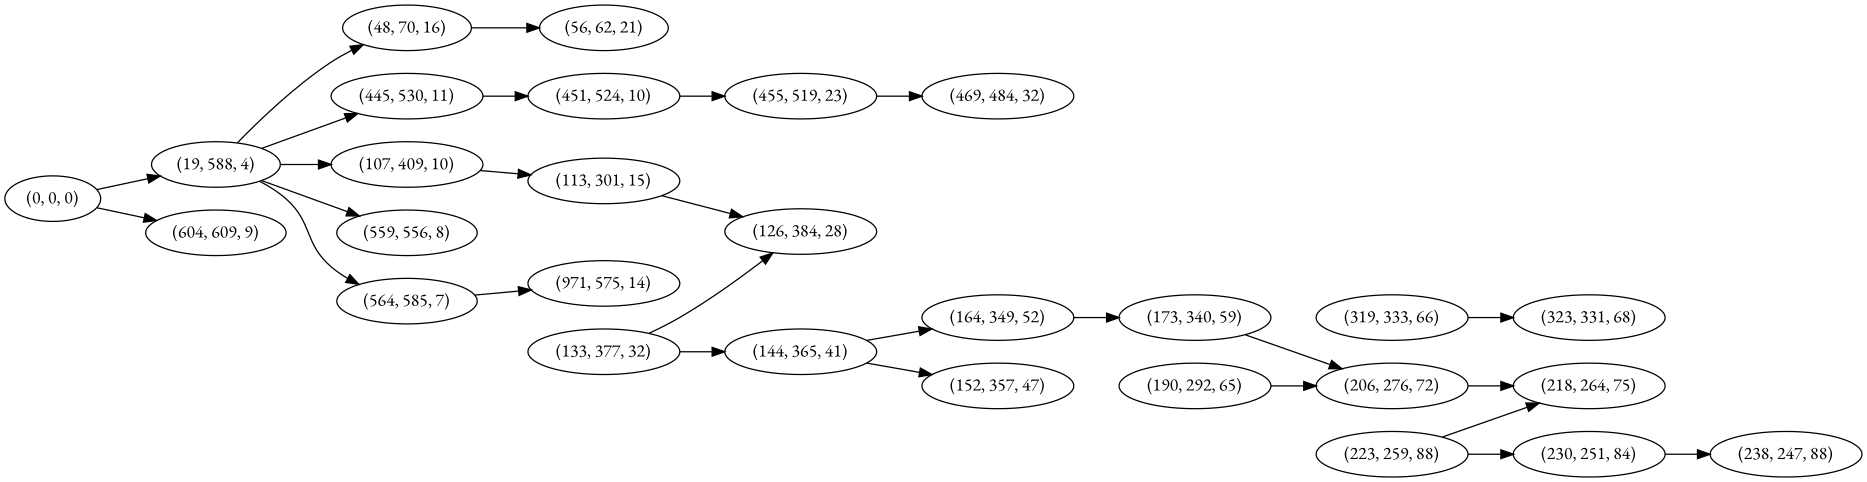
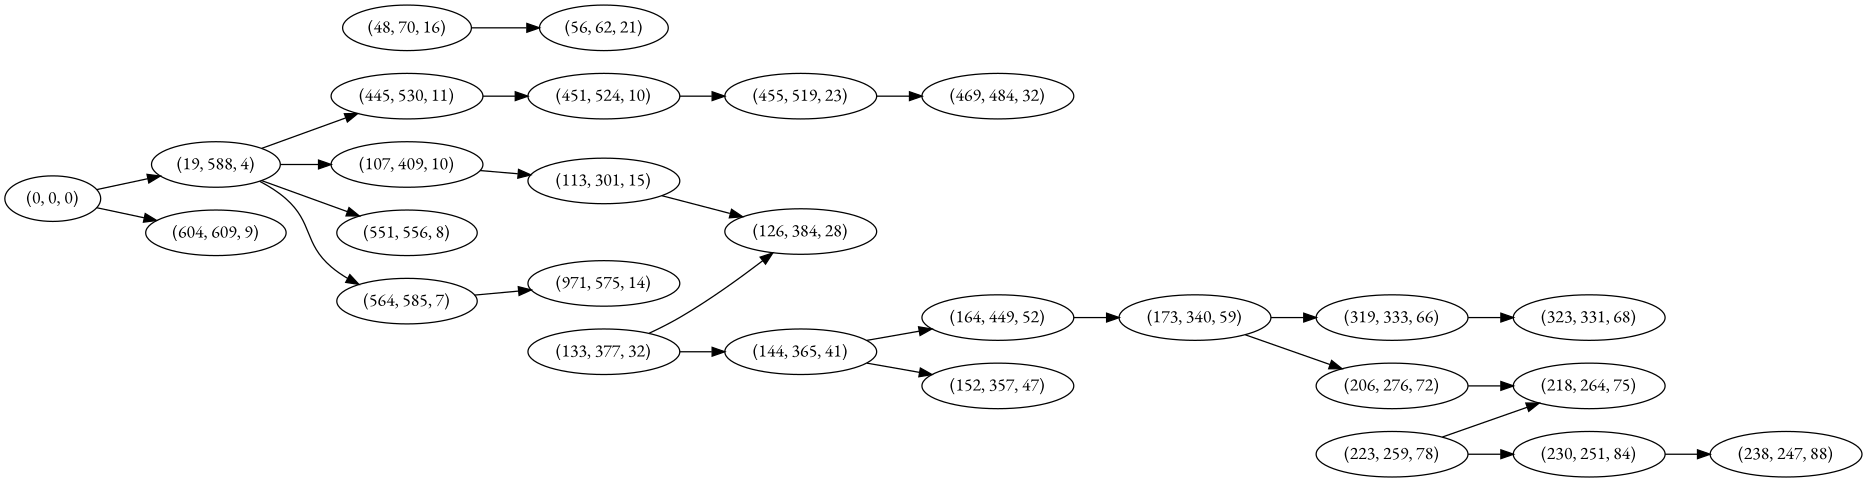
(291, 92) -> none
(407, 233) -> (407, 233)
(998, 318) -> (998, 318)
none -> (1287, 318)
(1195, 386) -> none
(1392, 454) -> (1392, 454)
